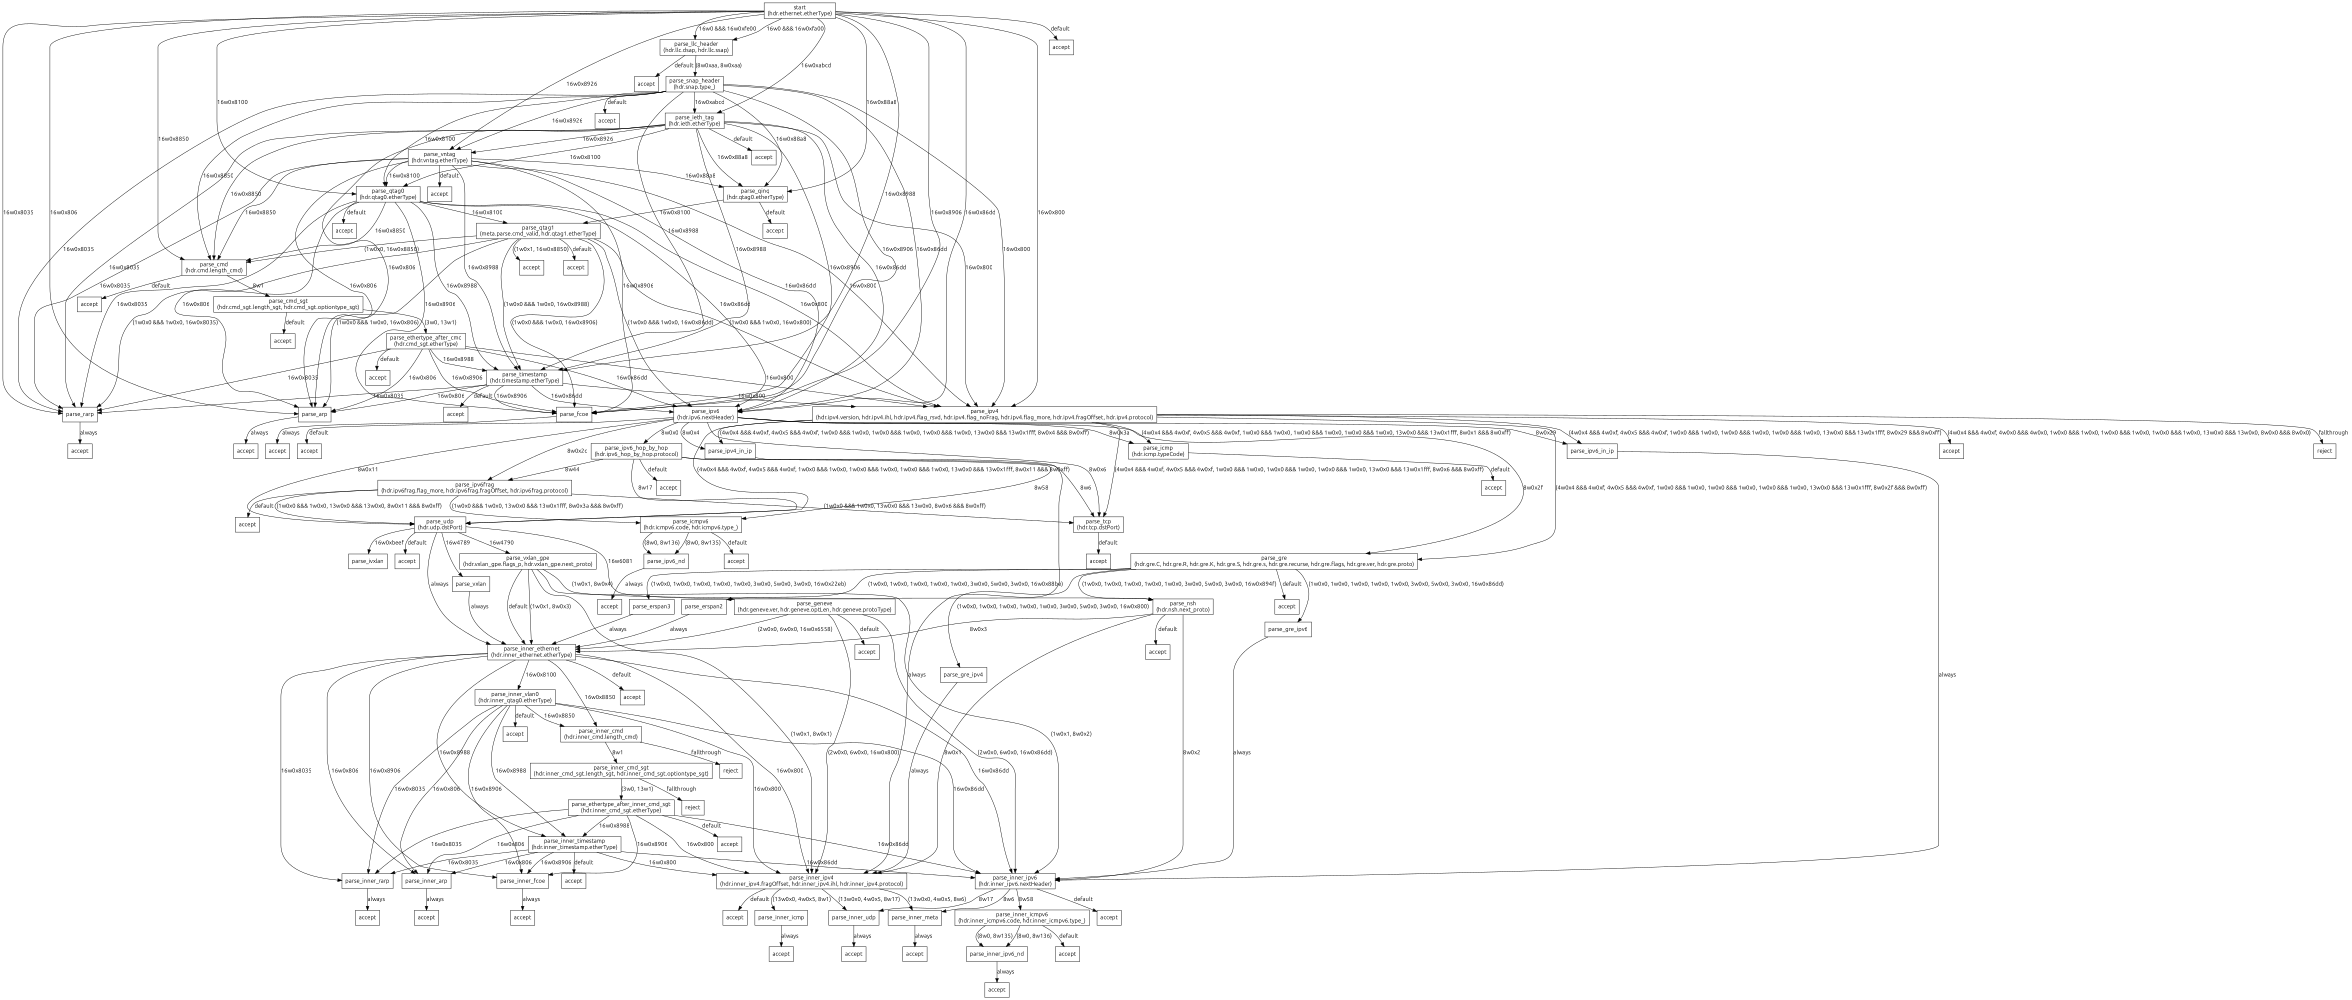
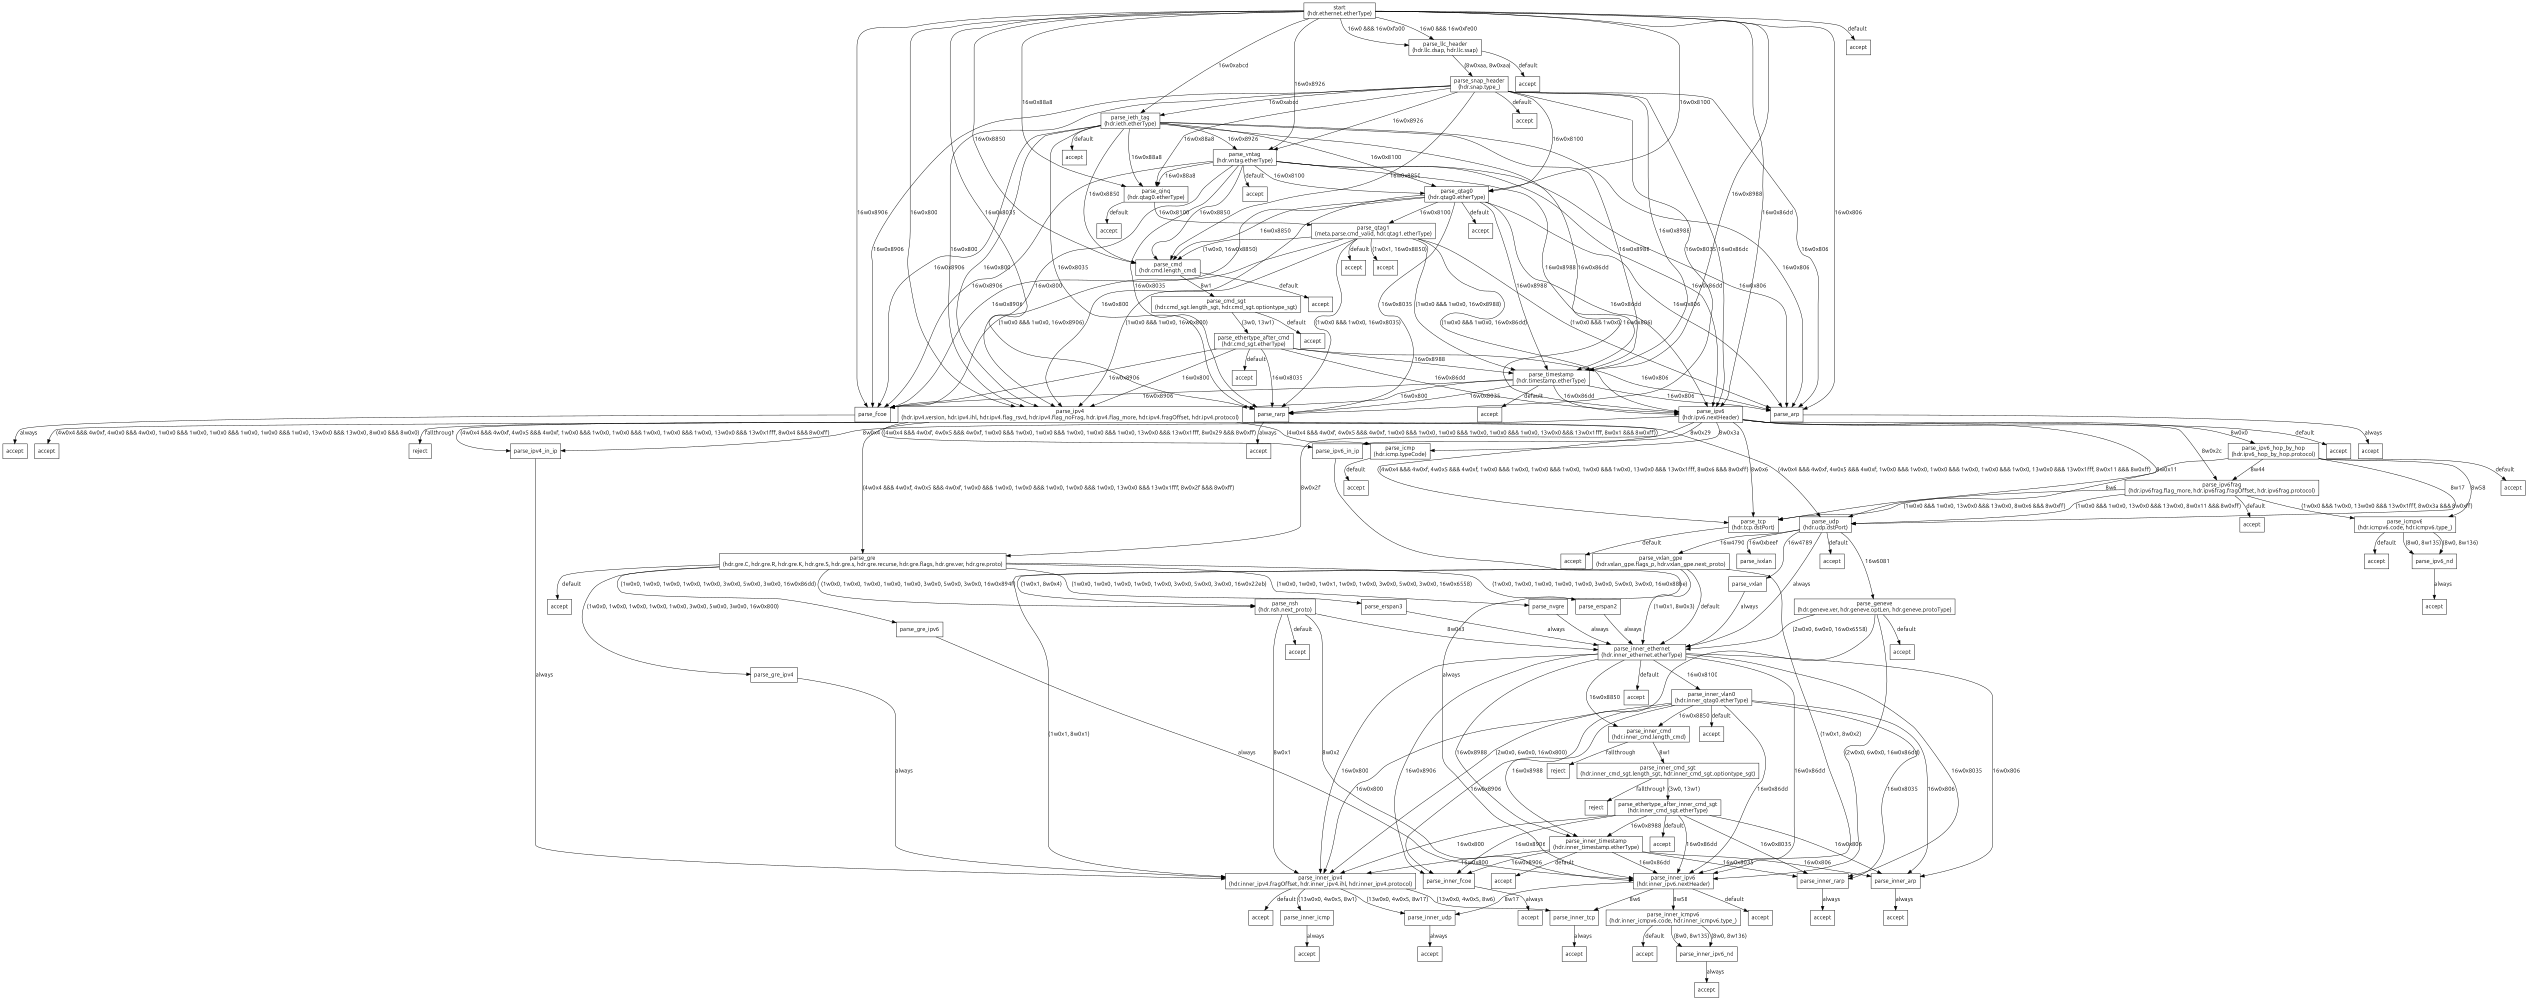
none -> (1755, 156)
none -> (1548, 607)
(915, 918) -> (1574, 918)
